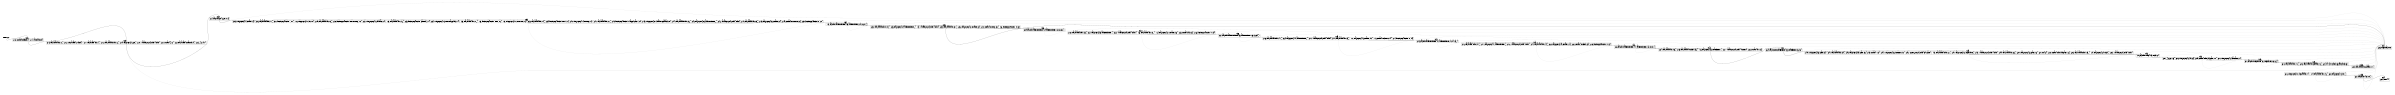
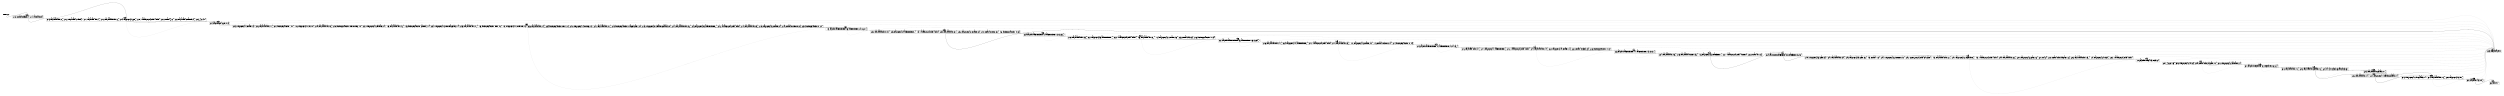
none -> (2404, 74)
none -> (2375, 76)
